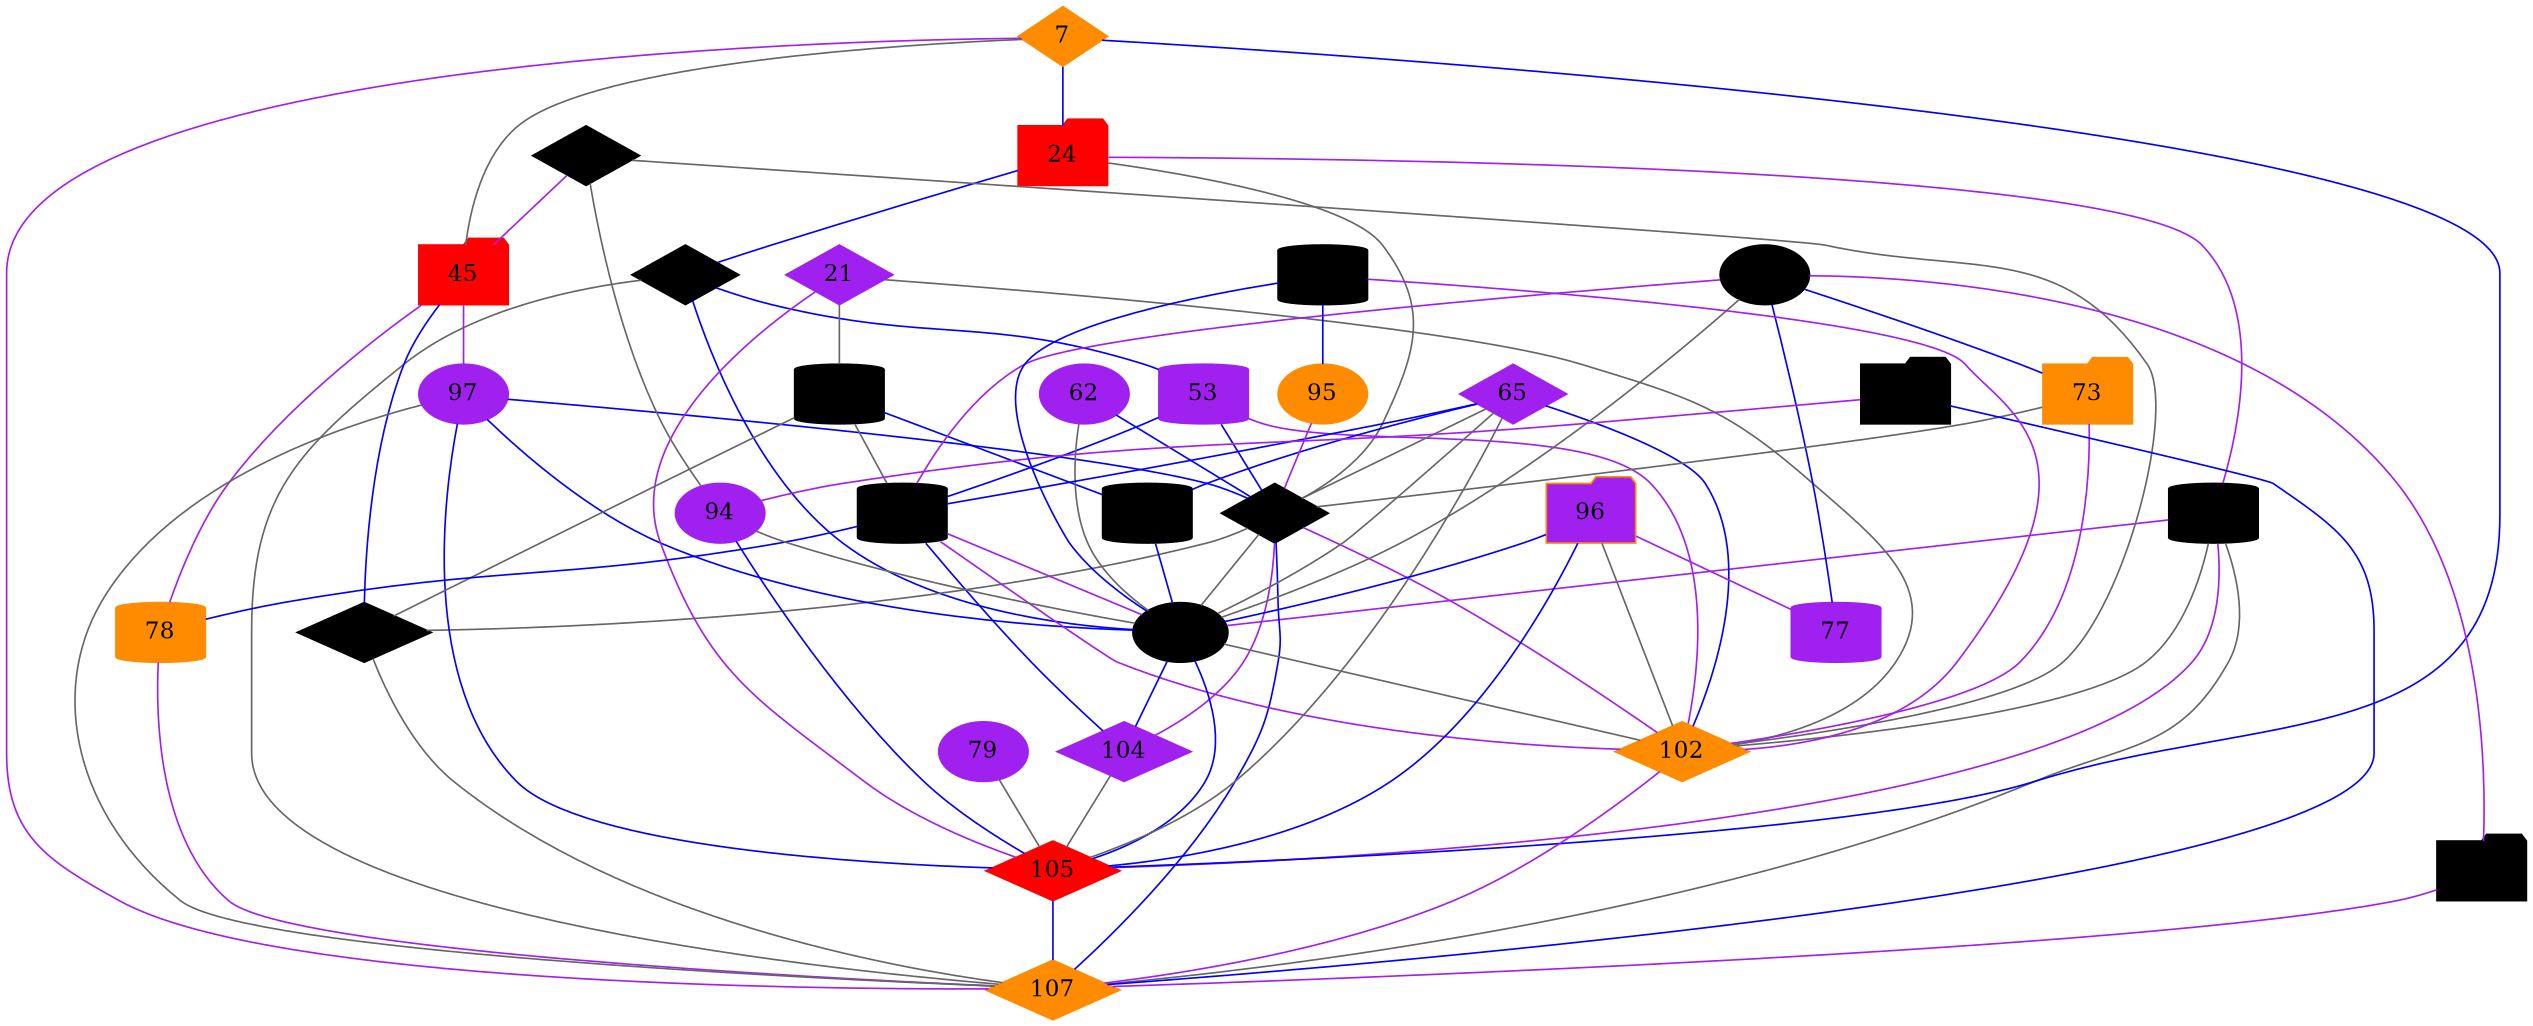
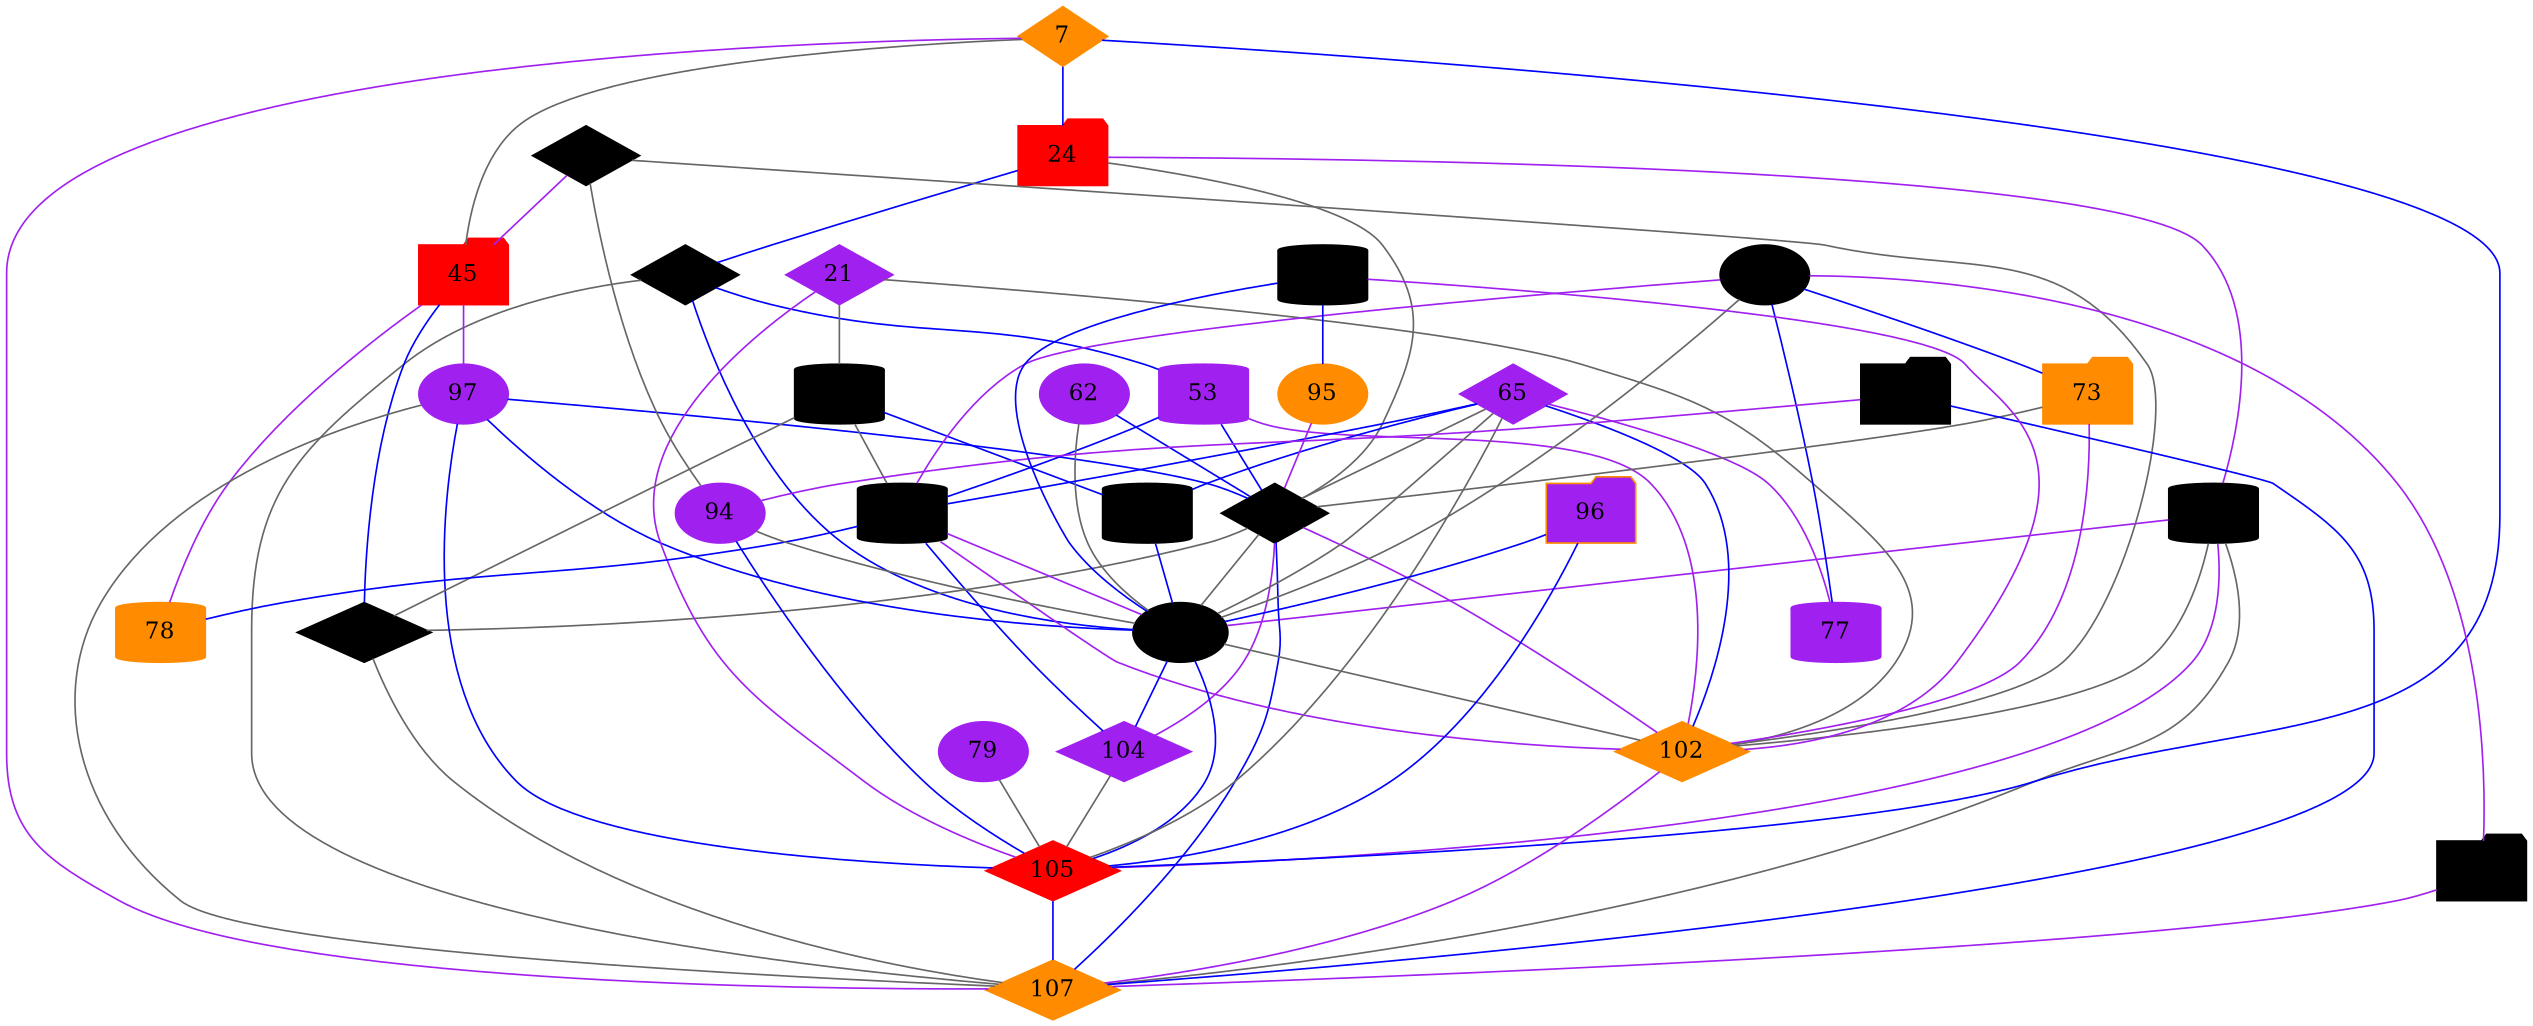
(1741, 586) -> (1742, 467)
(1637, 634) -> none
(253, 911) -> none
